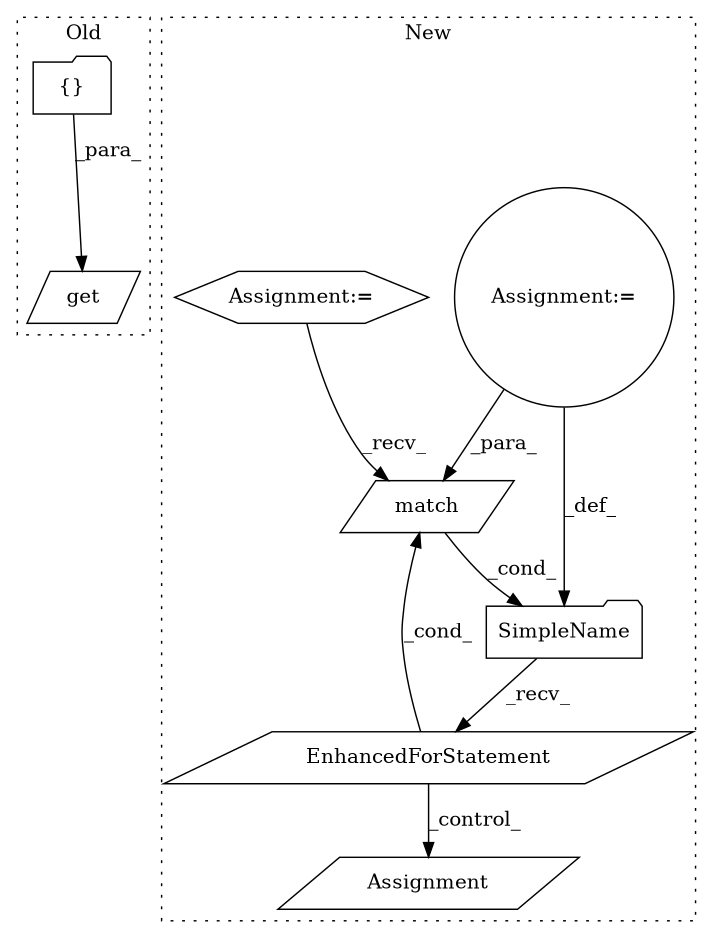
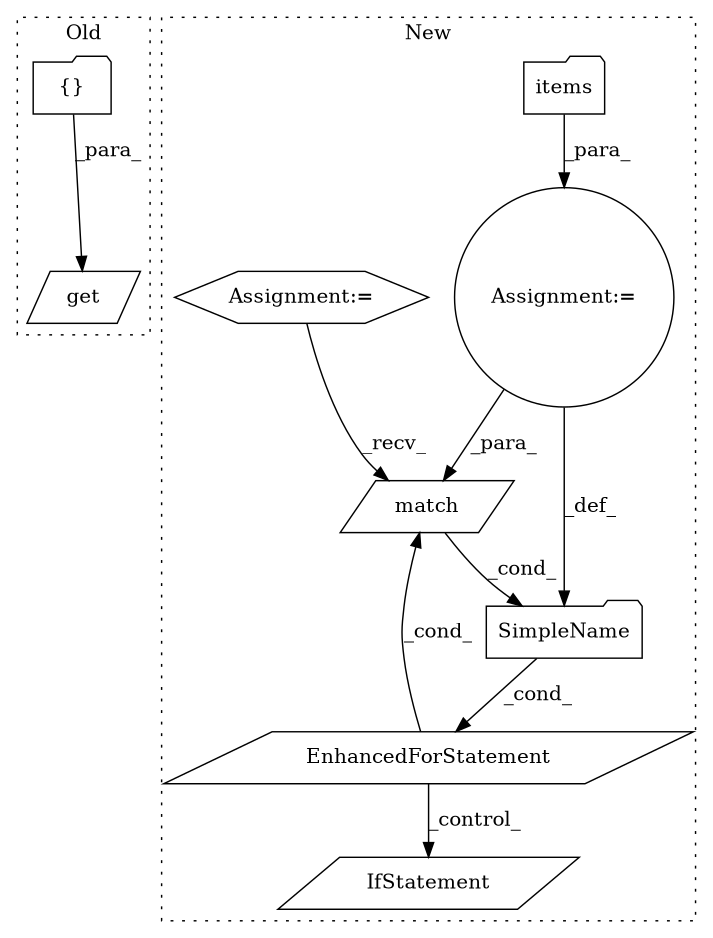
none -> (564, 88)
(538, 695) -> (538, 695)
(429, 883) -> (429, 883)
